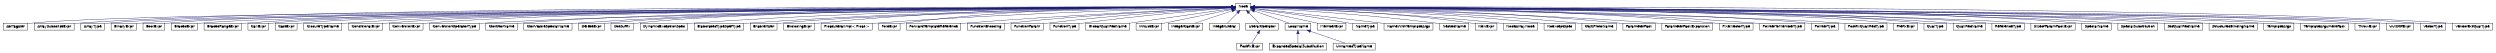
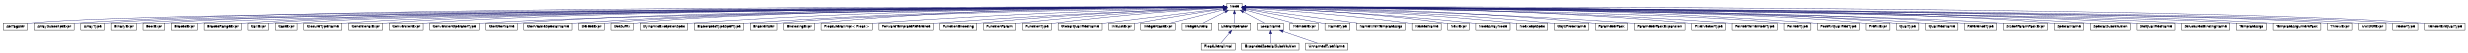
(889, 27) -> none
(1250, 47) -> (1218, 47)
